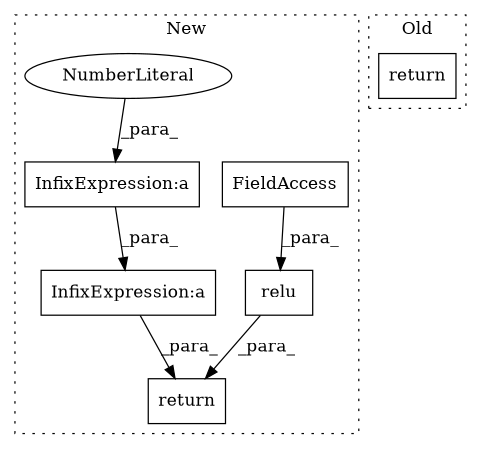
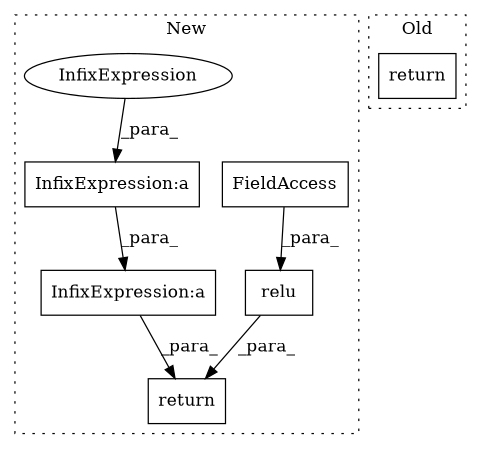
(128, 76) -> (128, 76)
